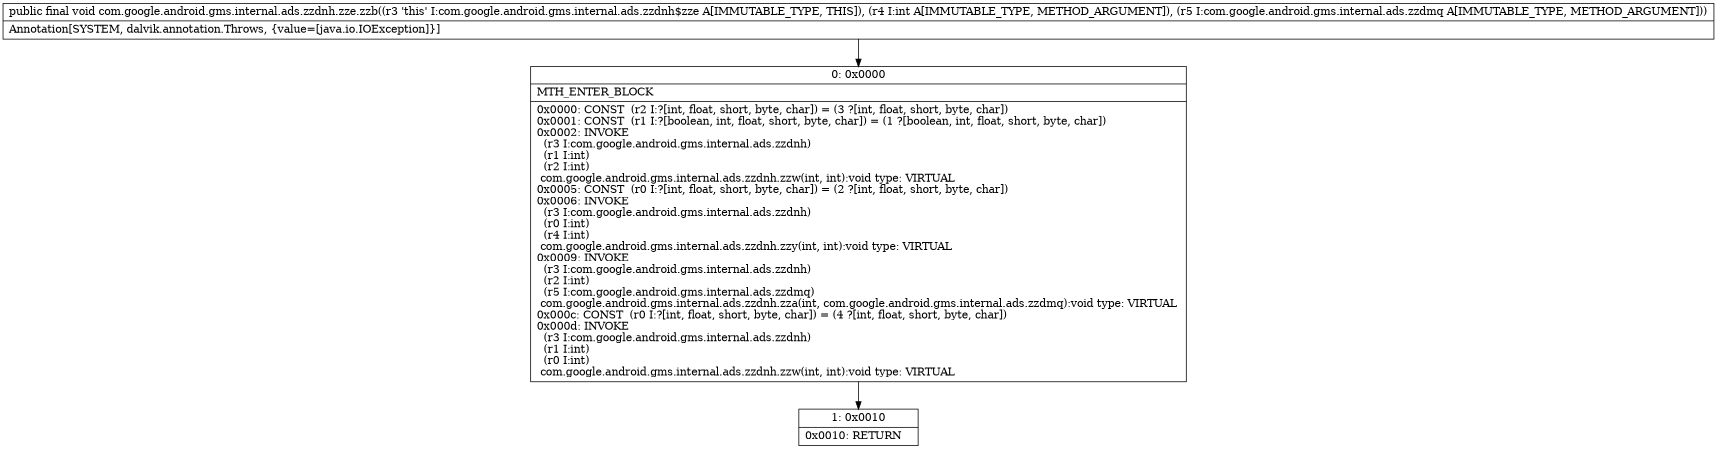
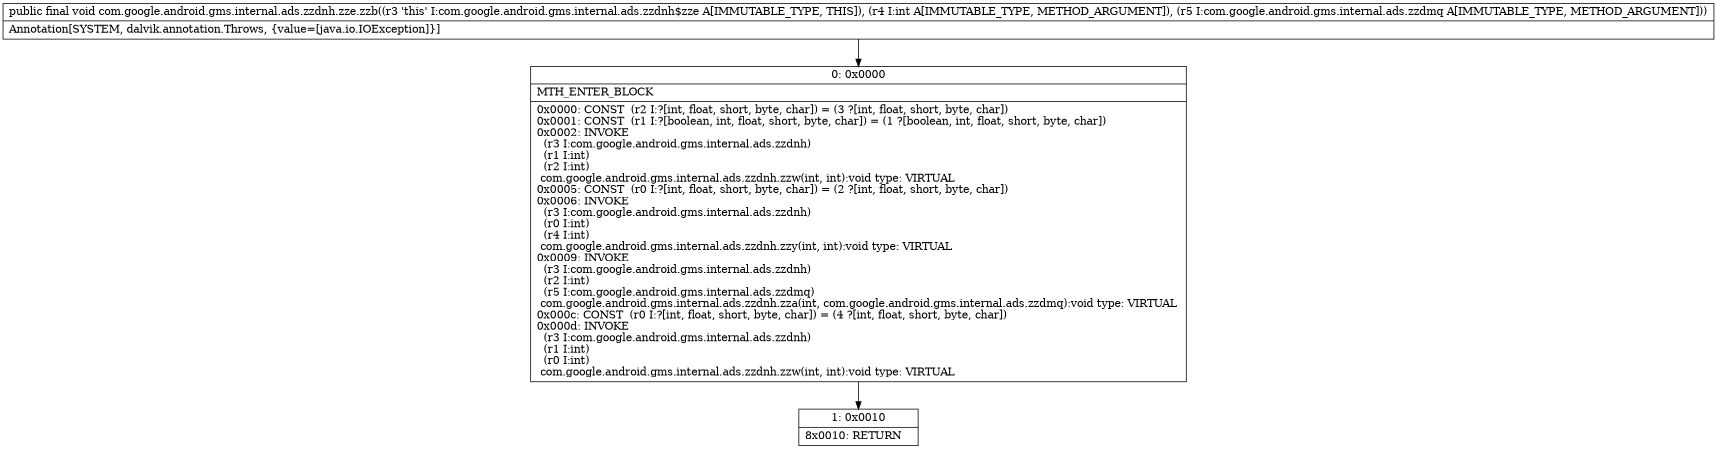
(858, 436) -> (858, 436)
